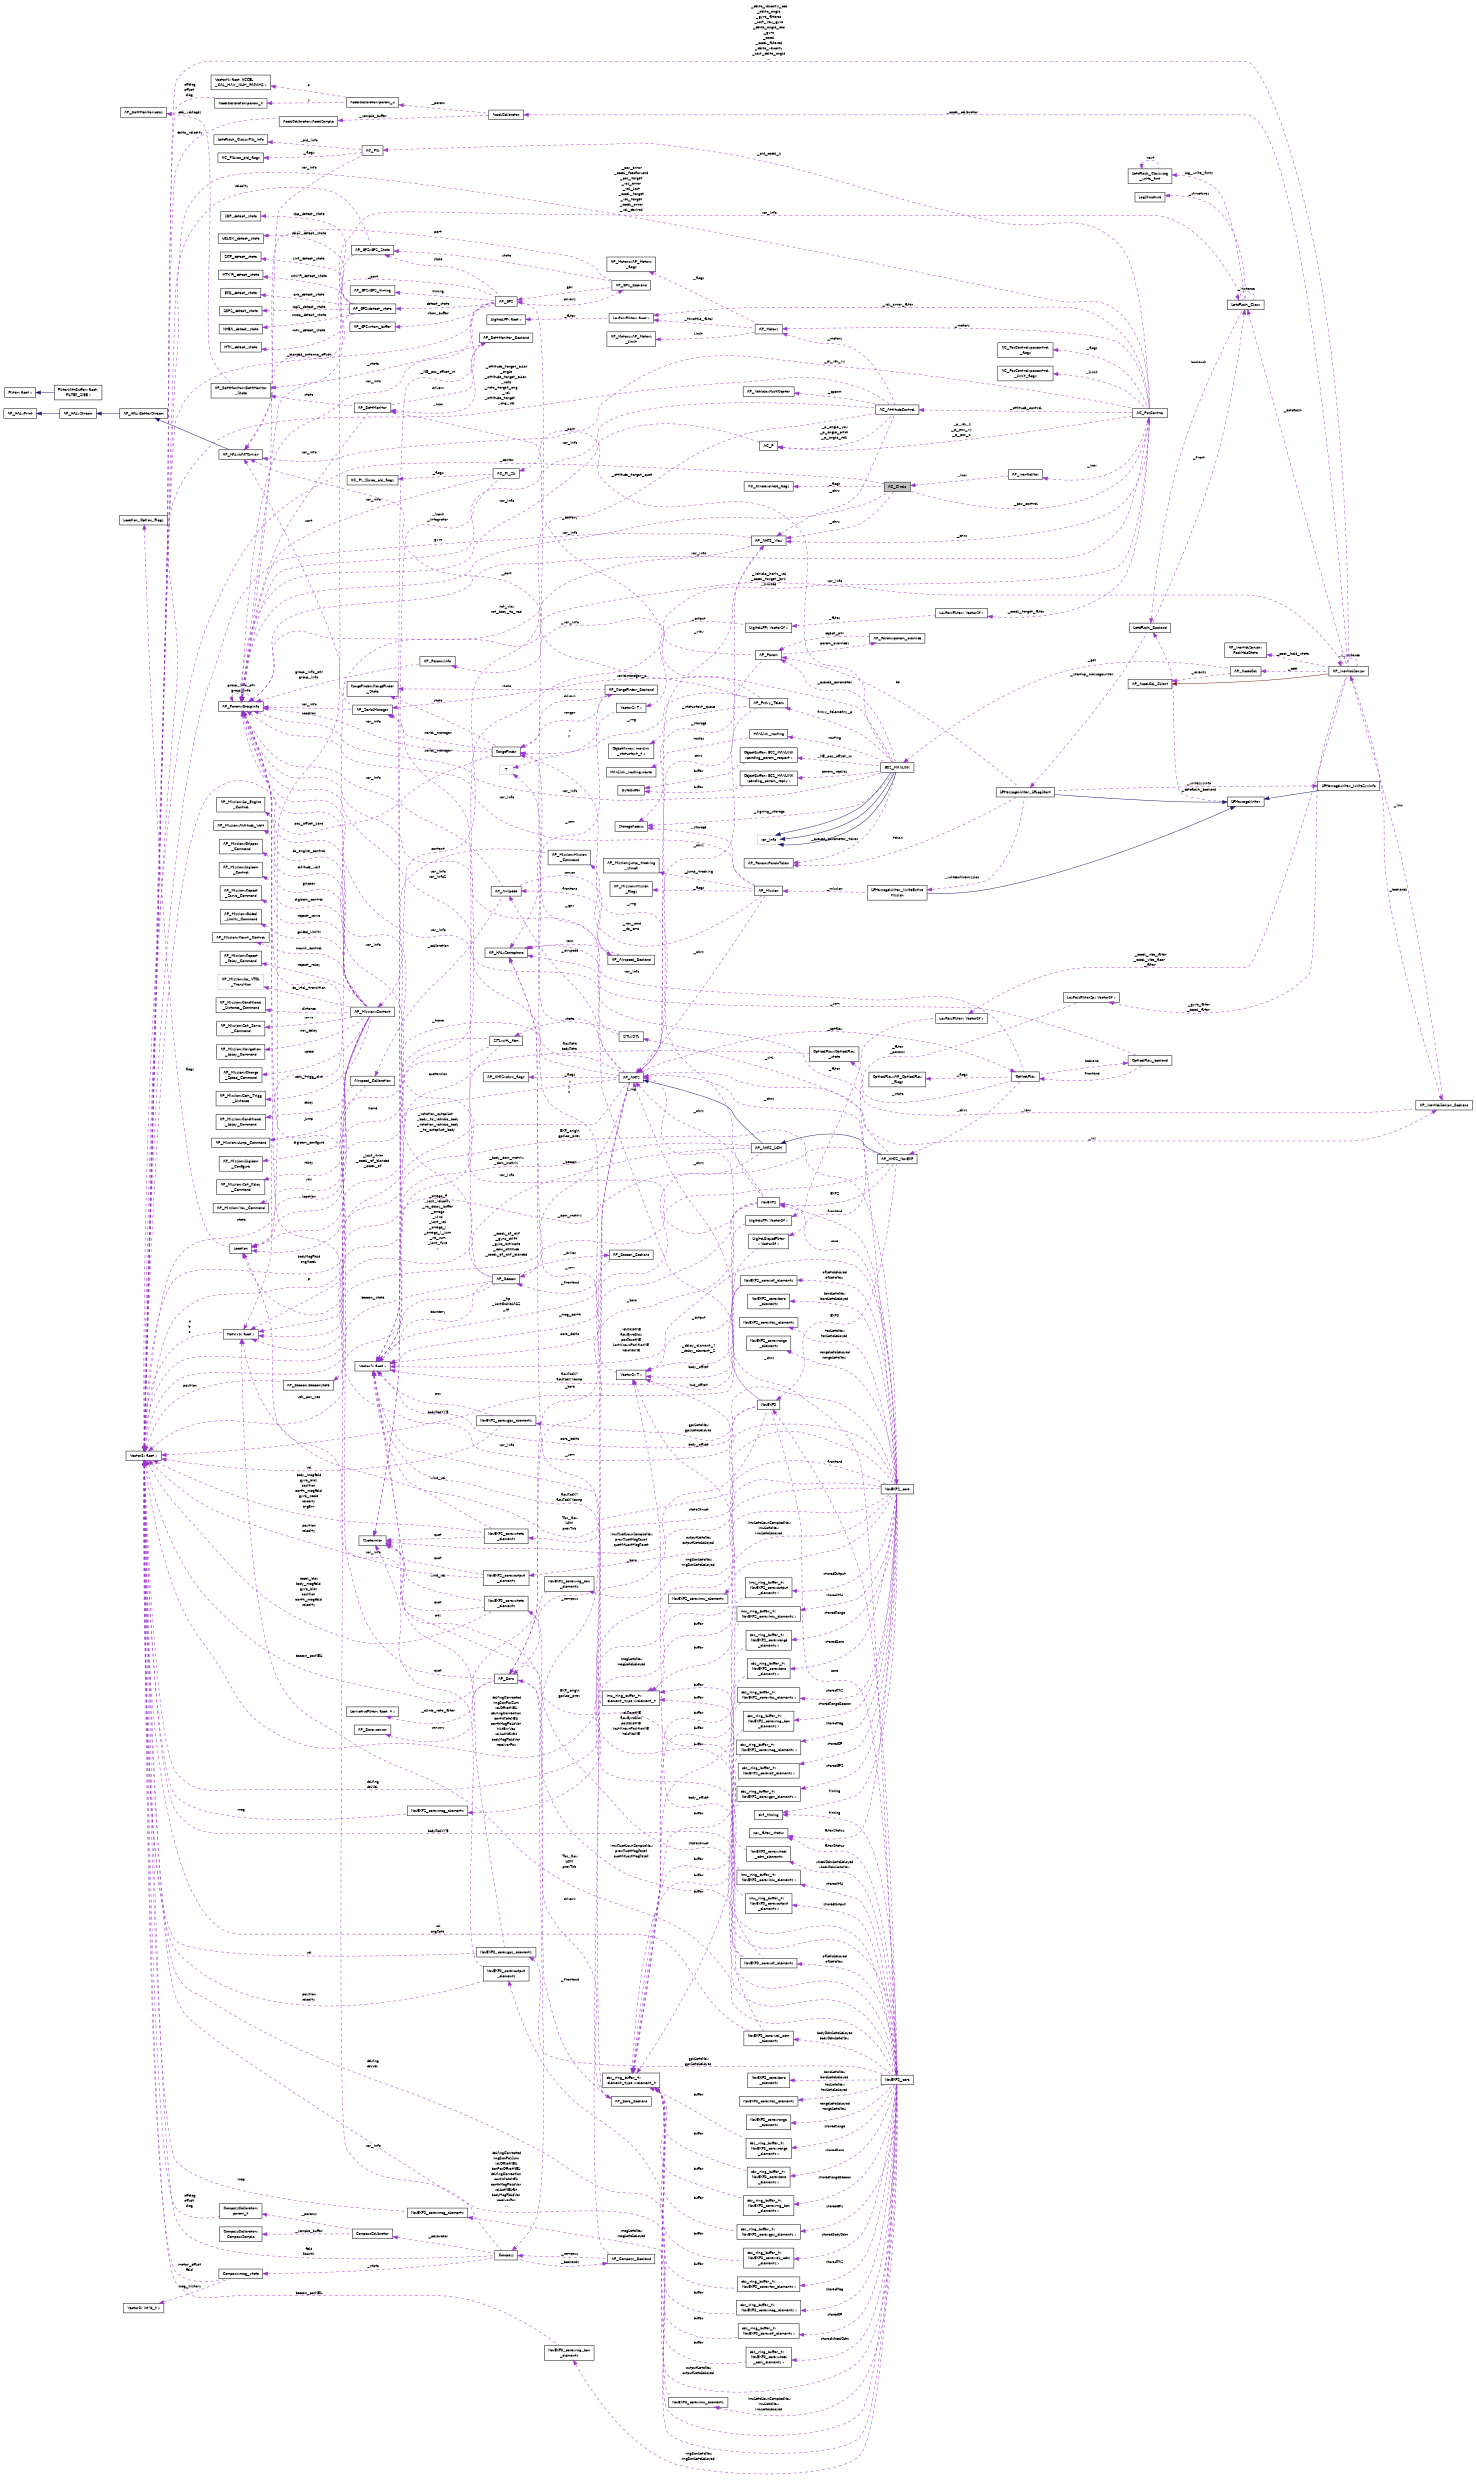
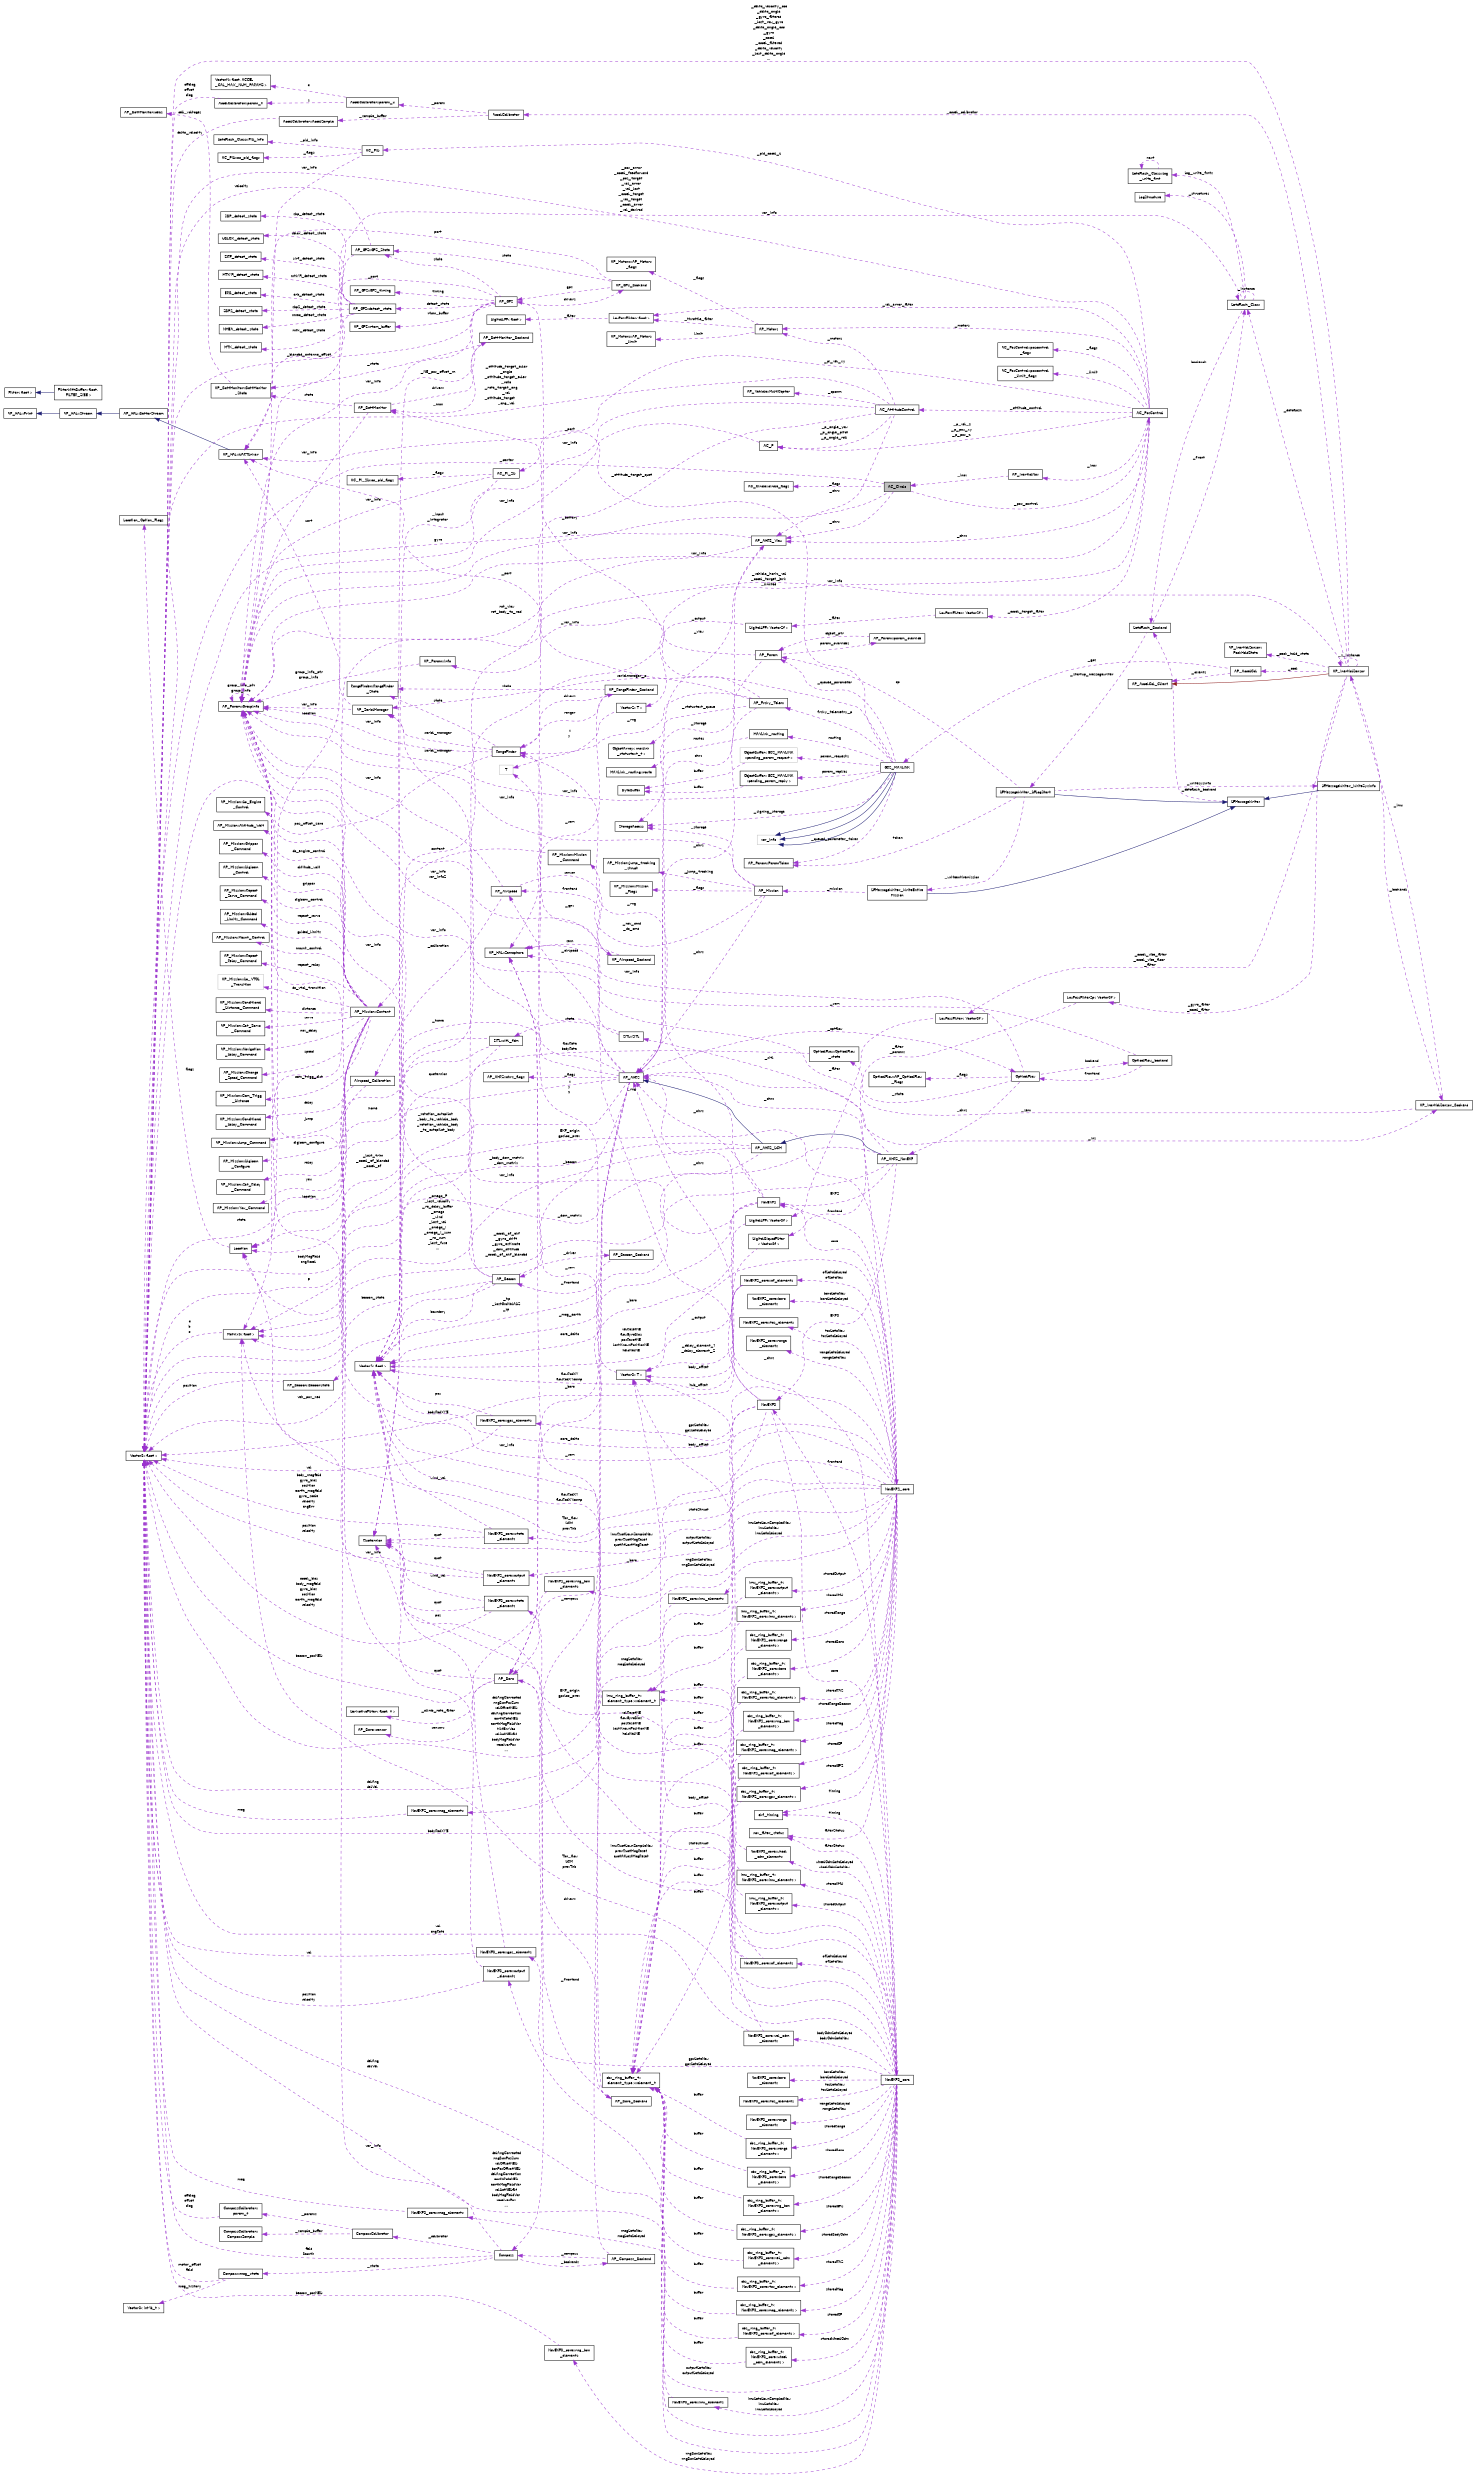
(769, 755) -> (769, 755)
(834, 756) -> (834, 756)
